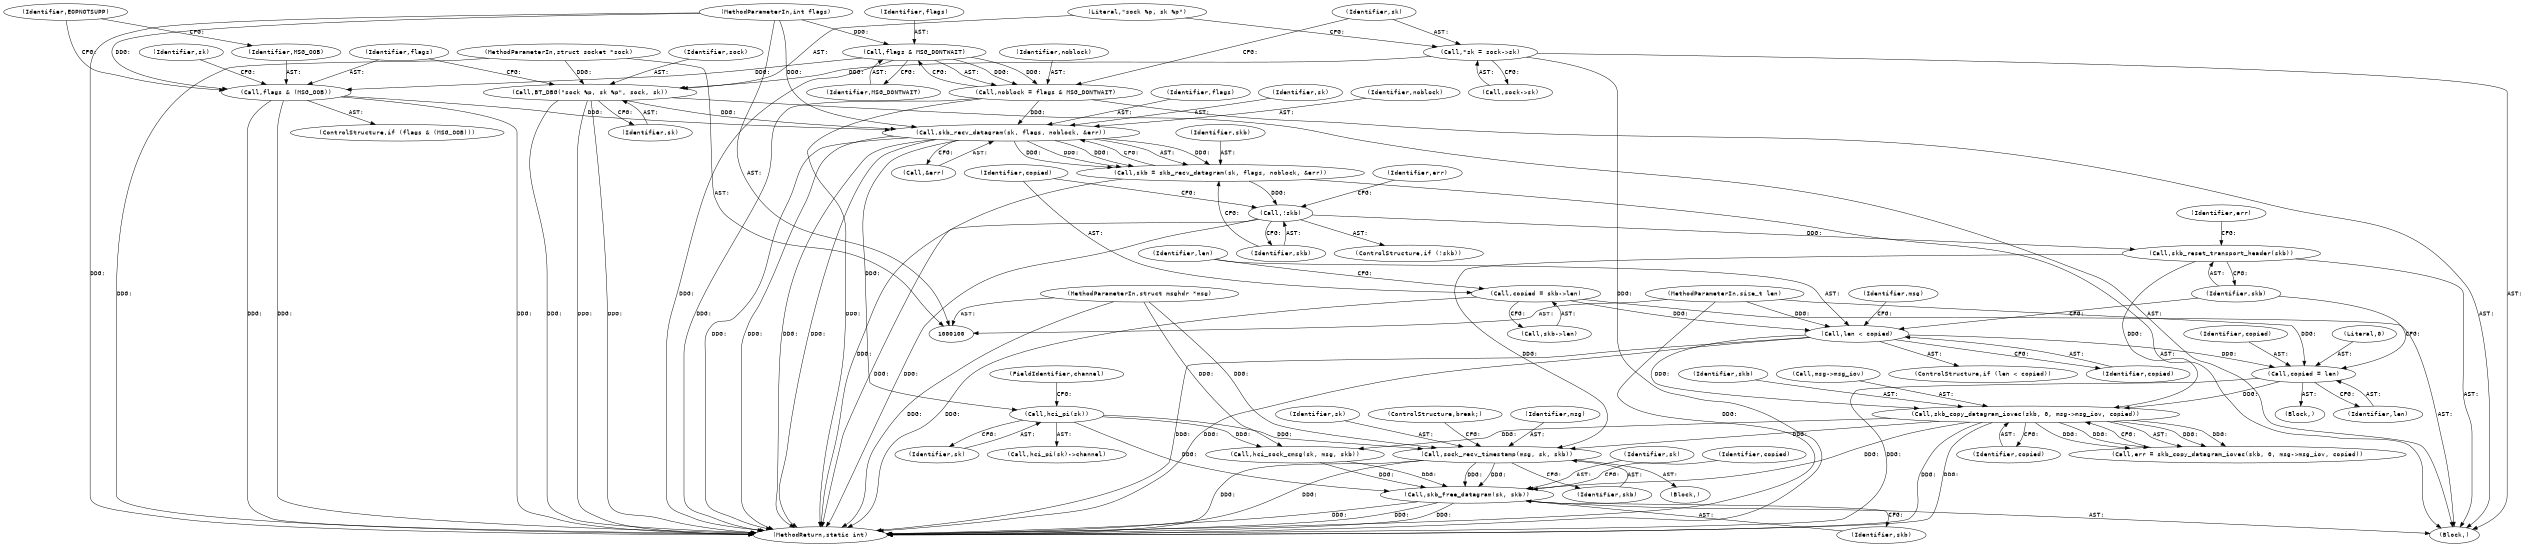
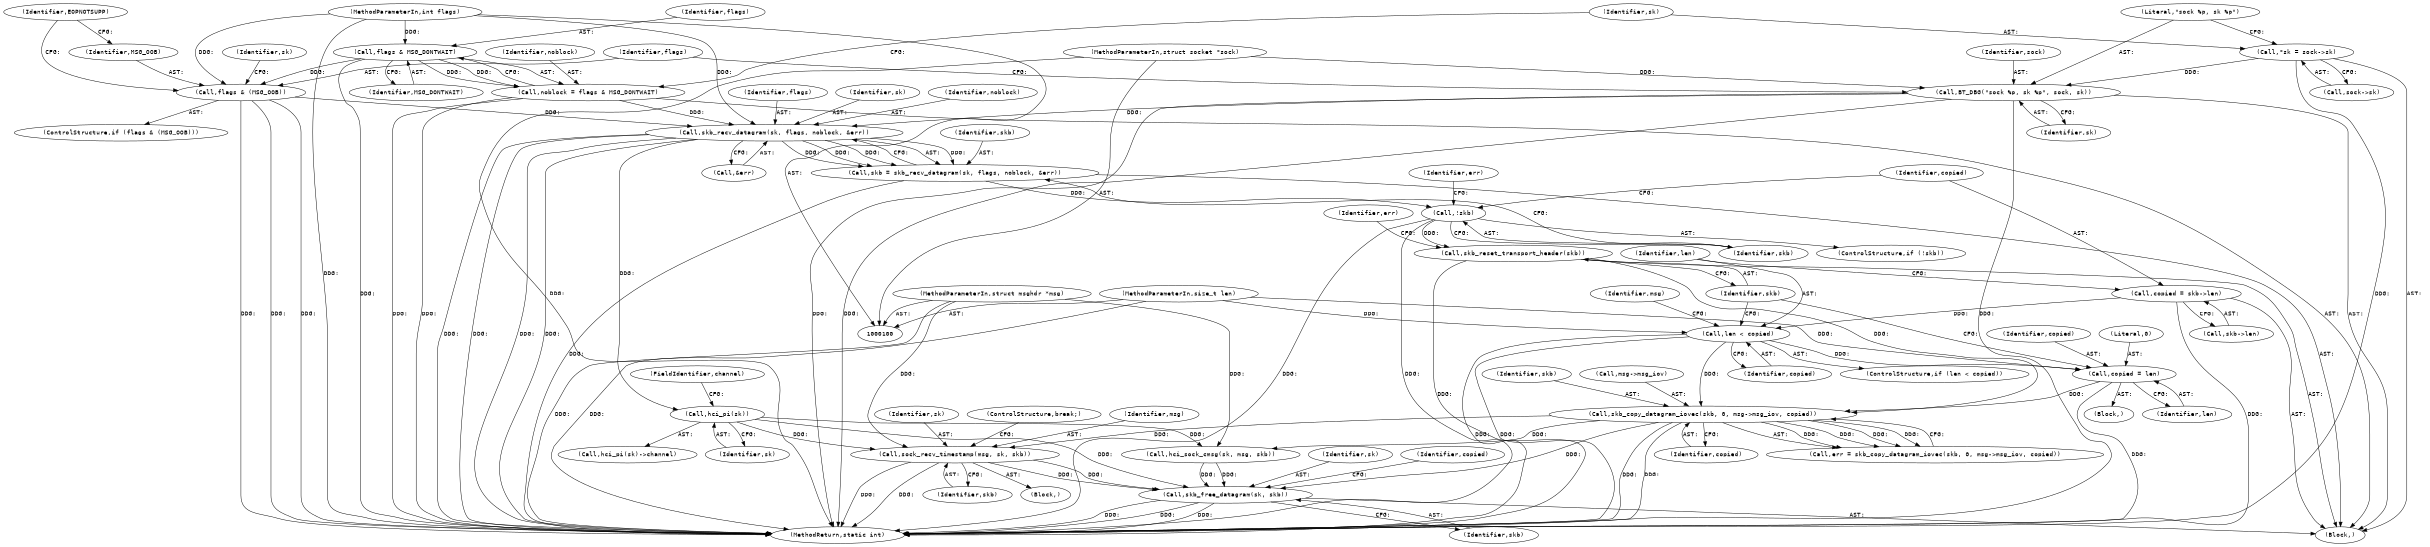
(1650, 260) -> (1498, 515)
